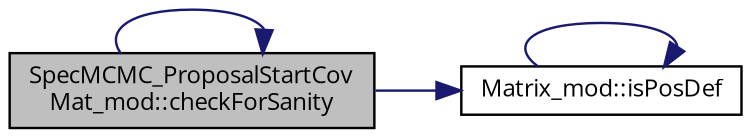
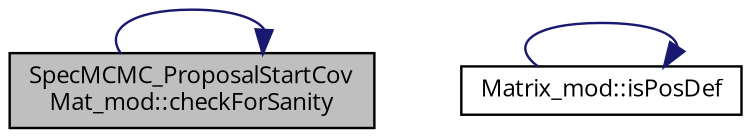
(406, 91) -> none
